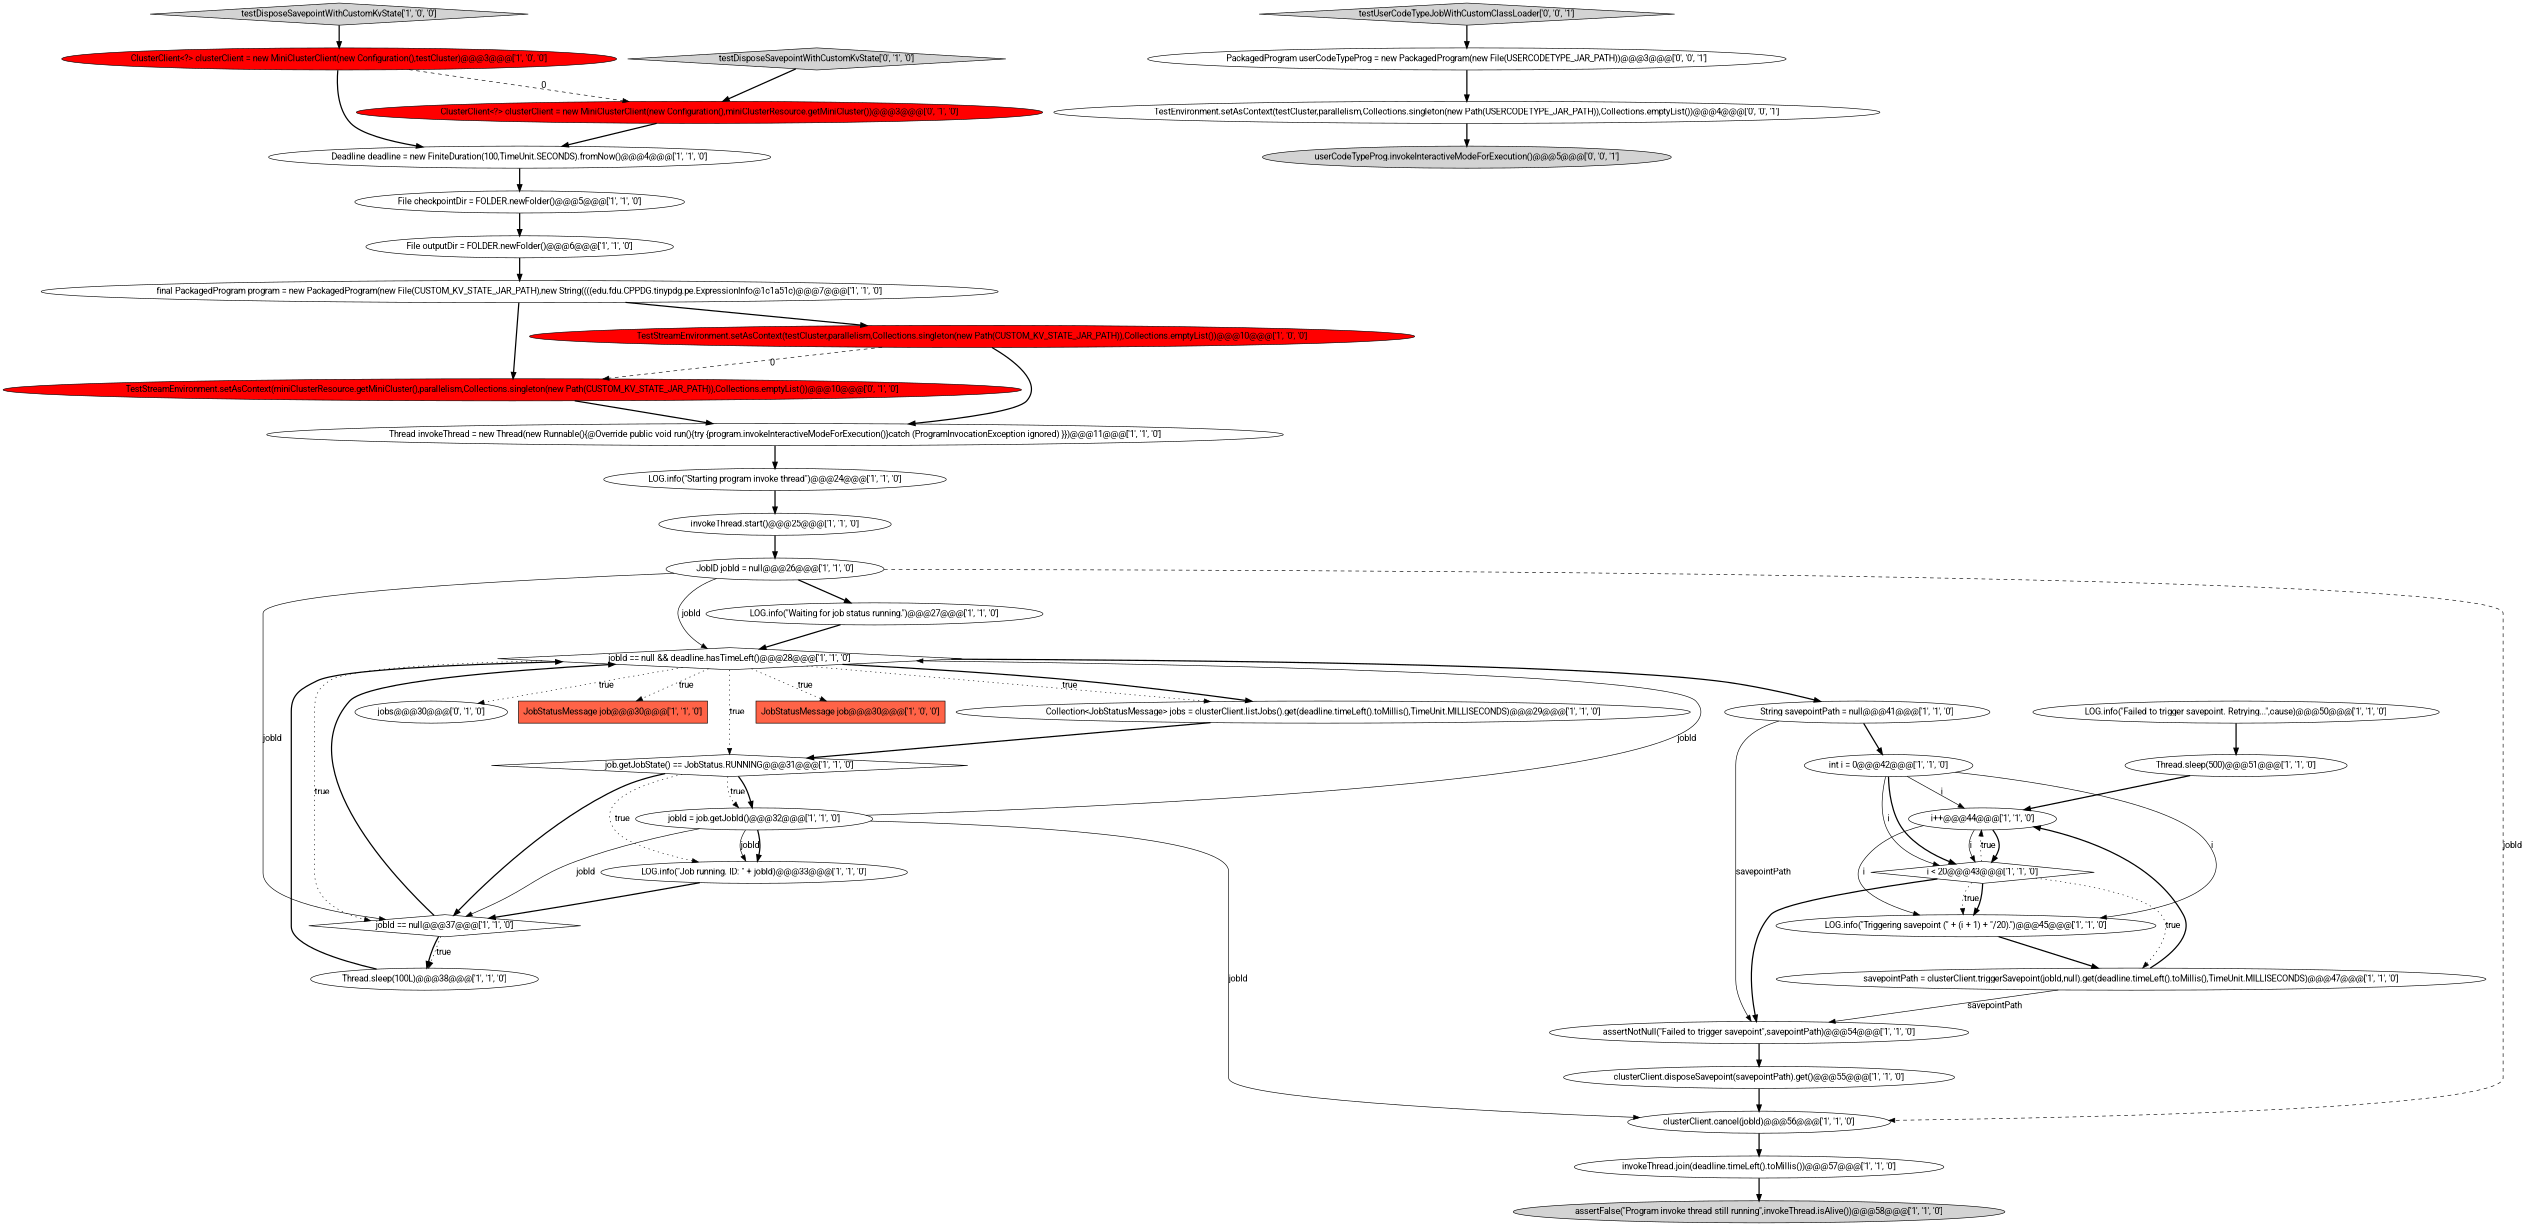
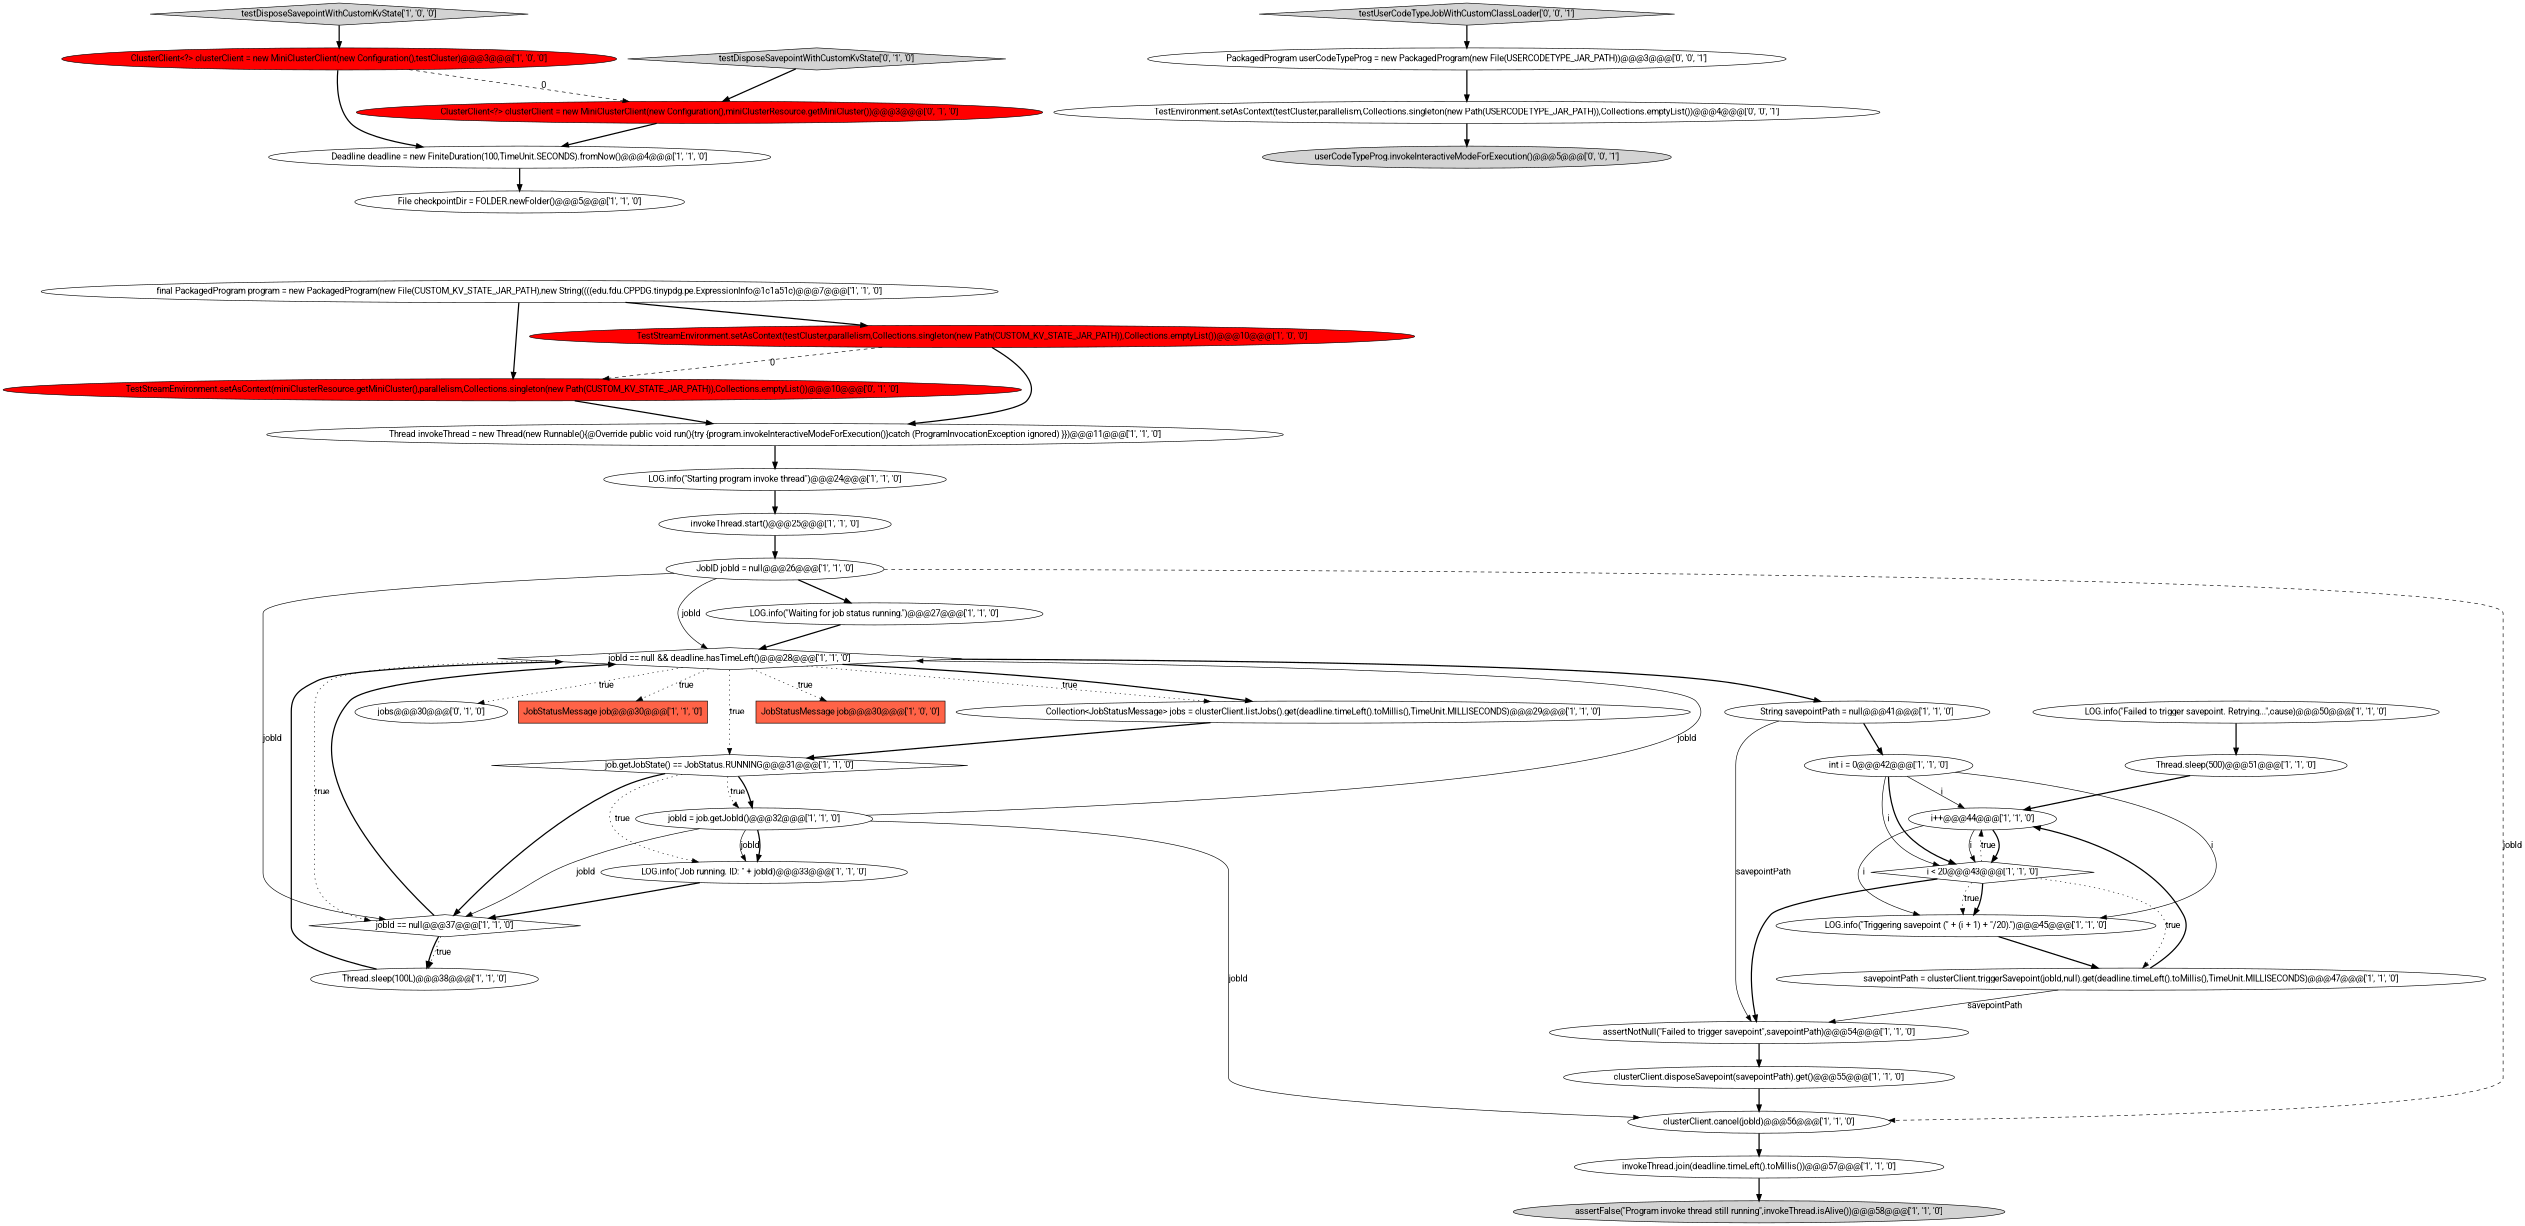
(520, 247) -> none
